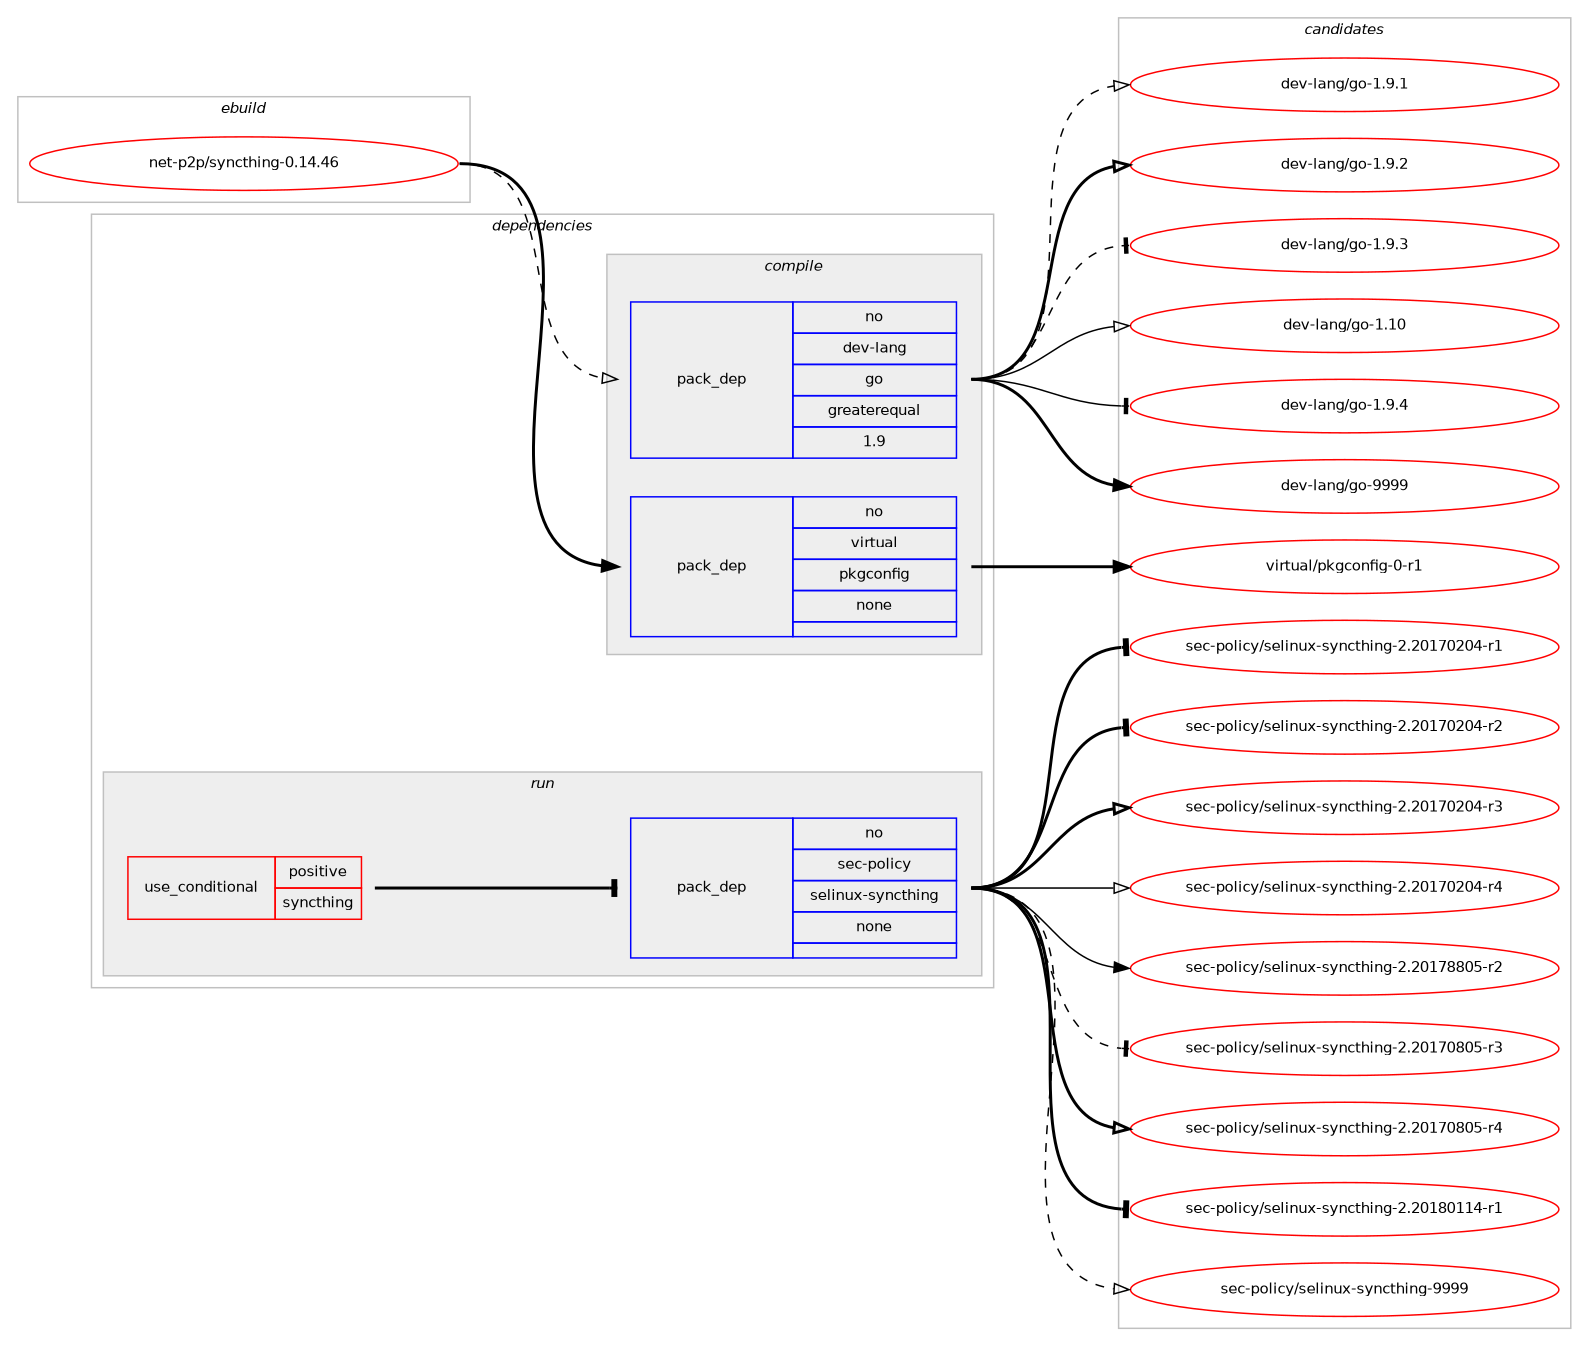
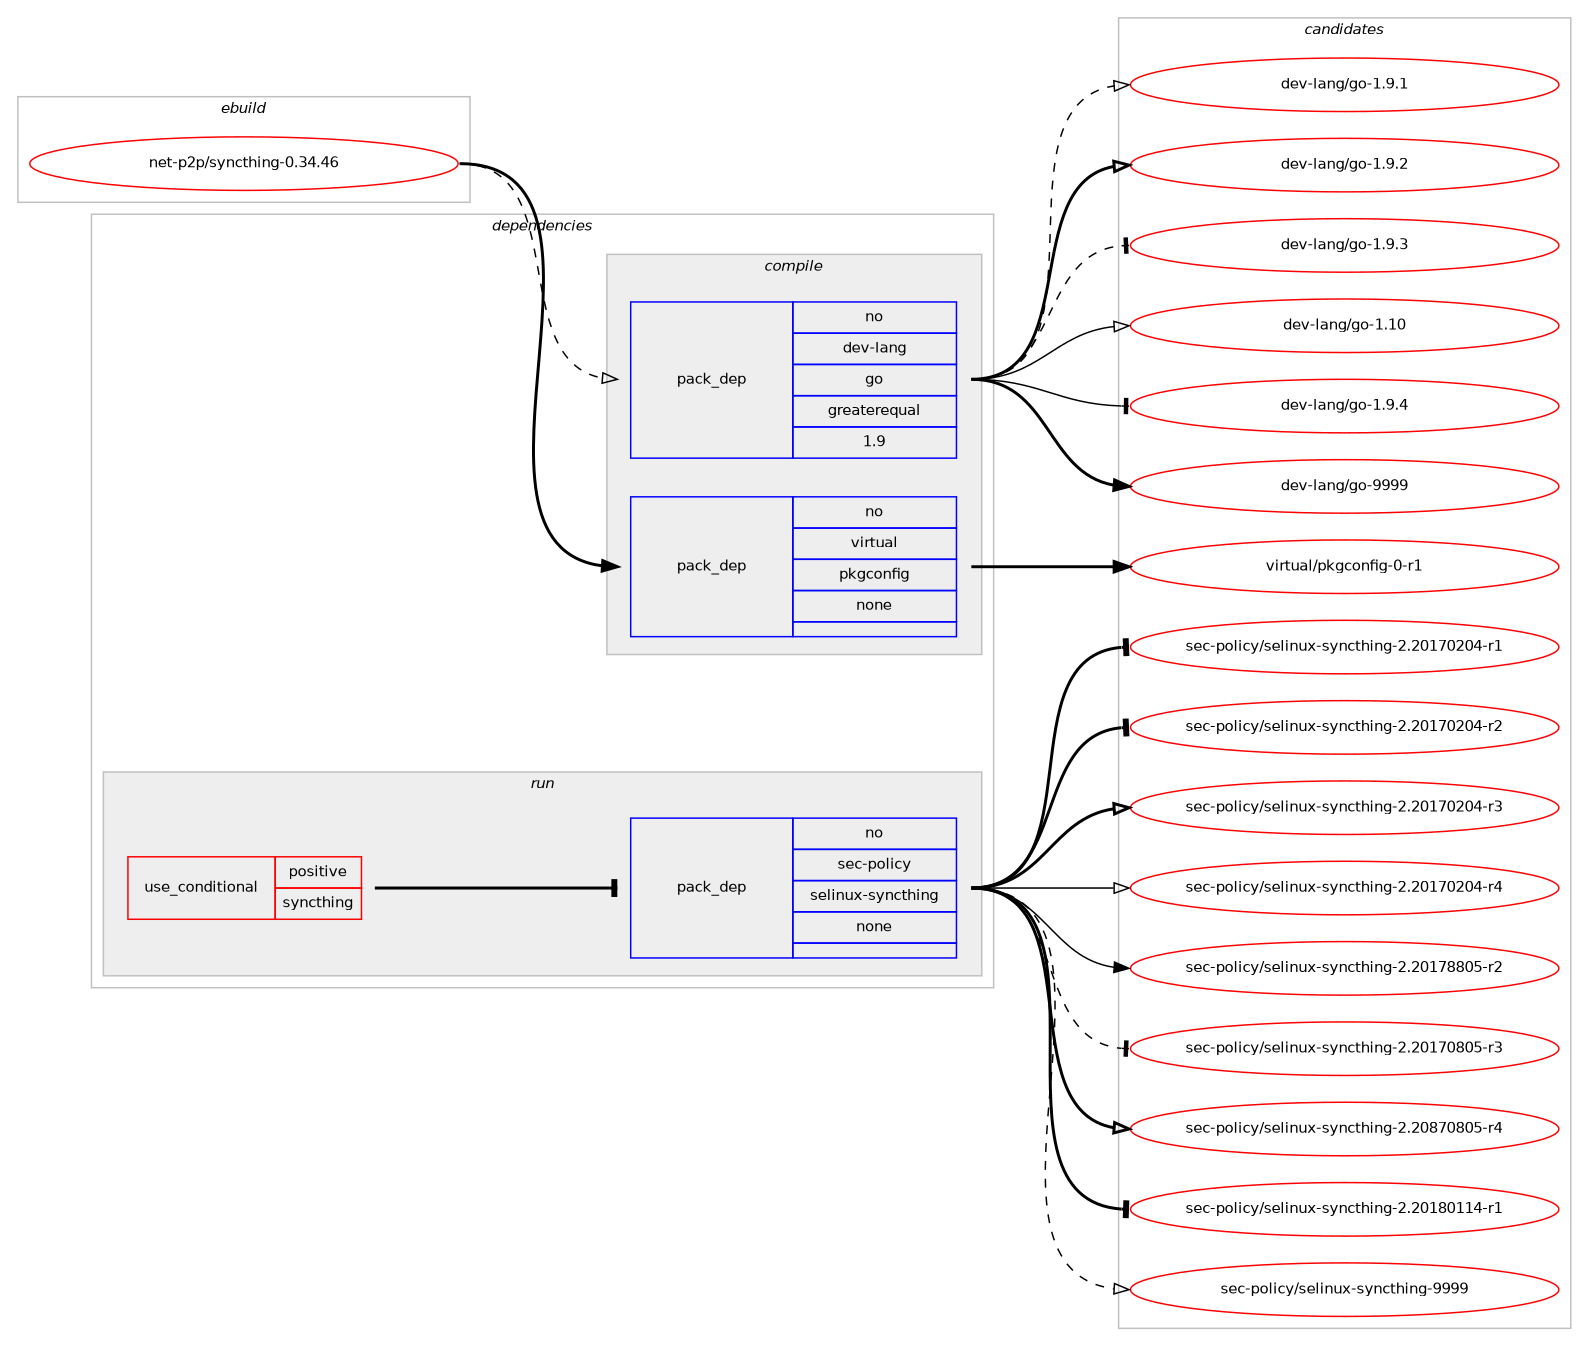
(244, 164) -> (244, 164)
(1345, 1129) -> (1345, 1129)
